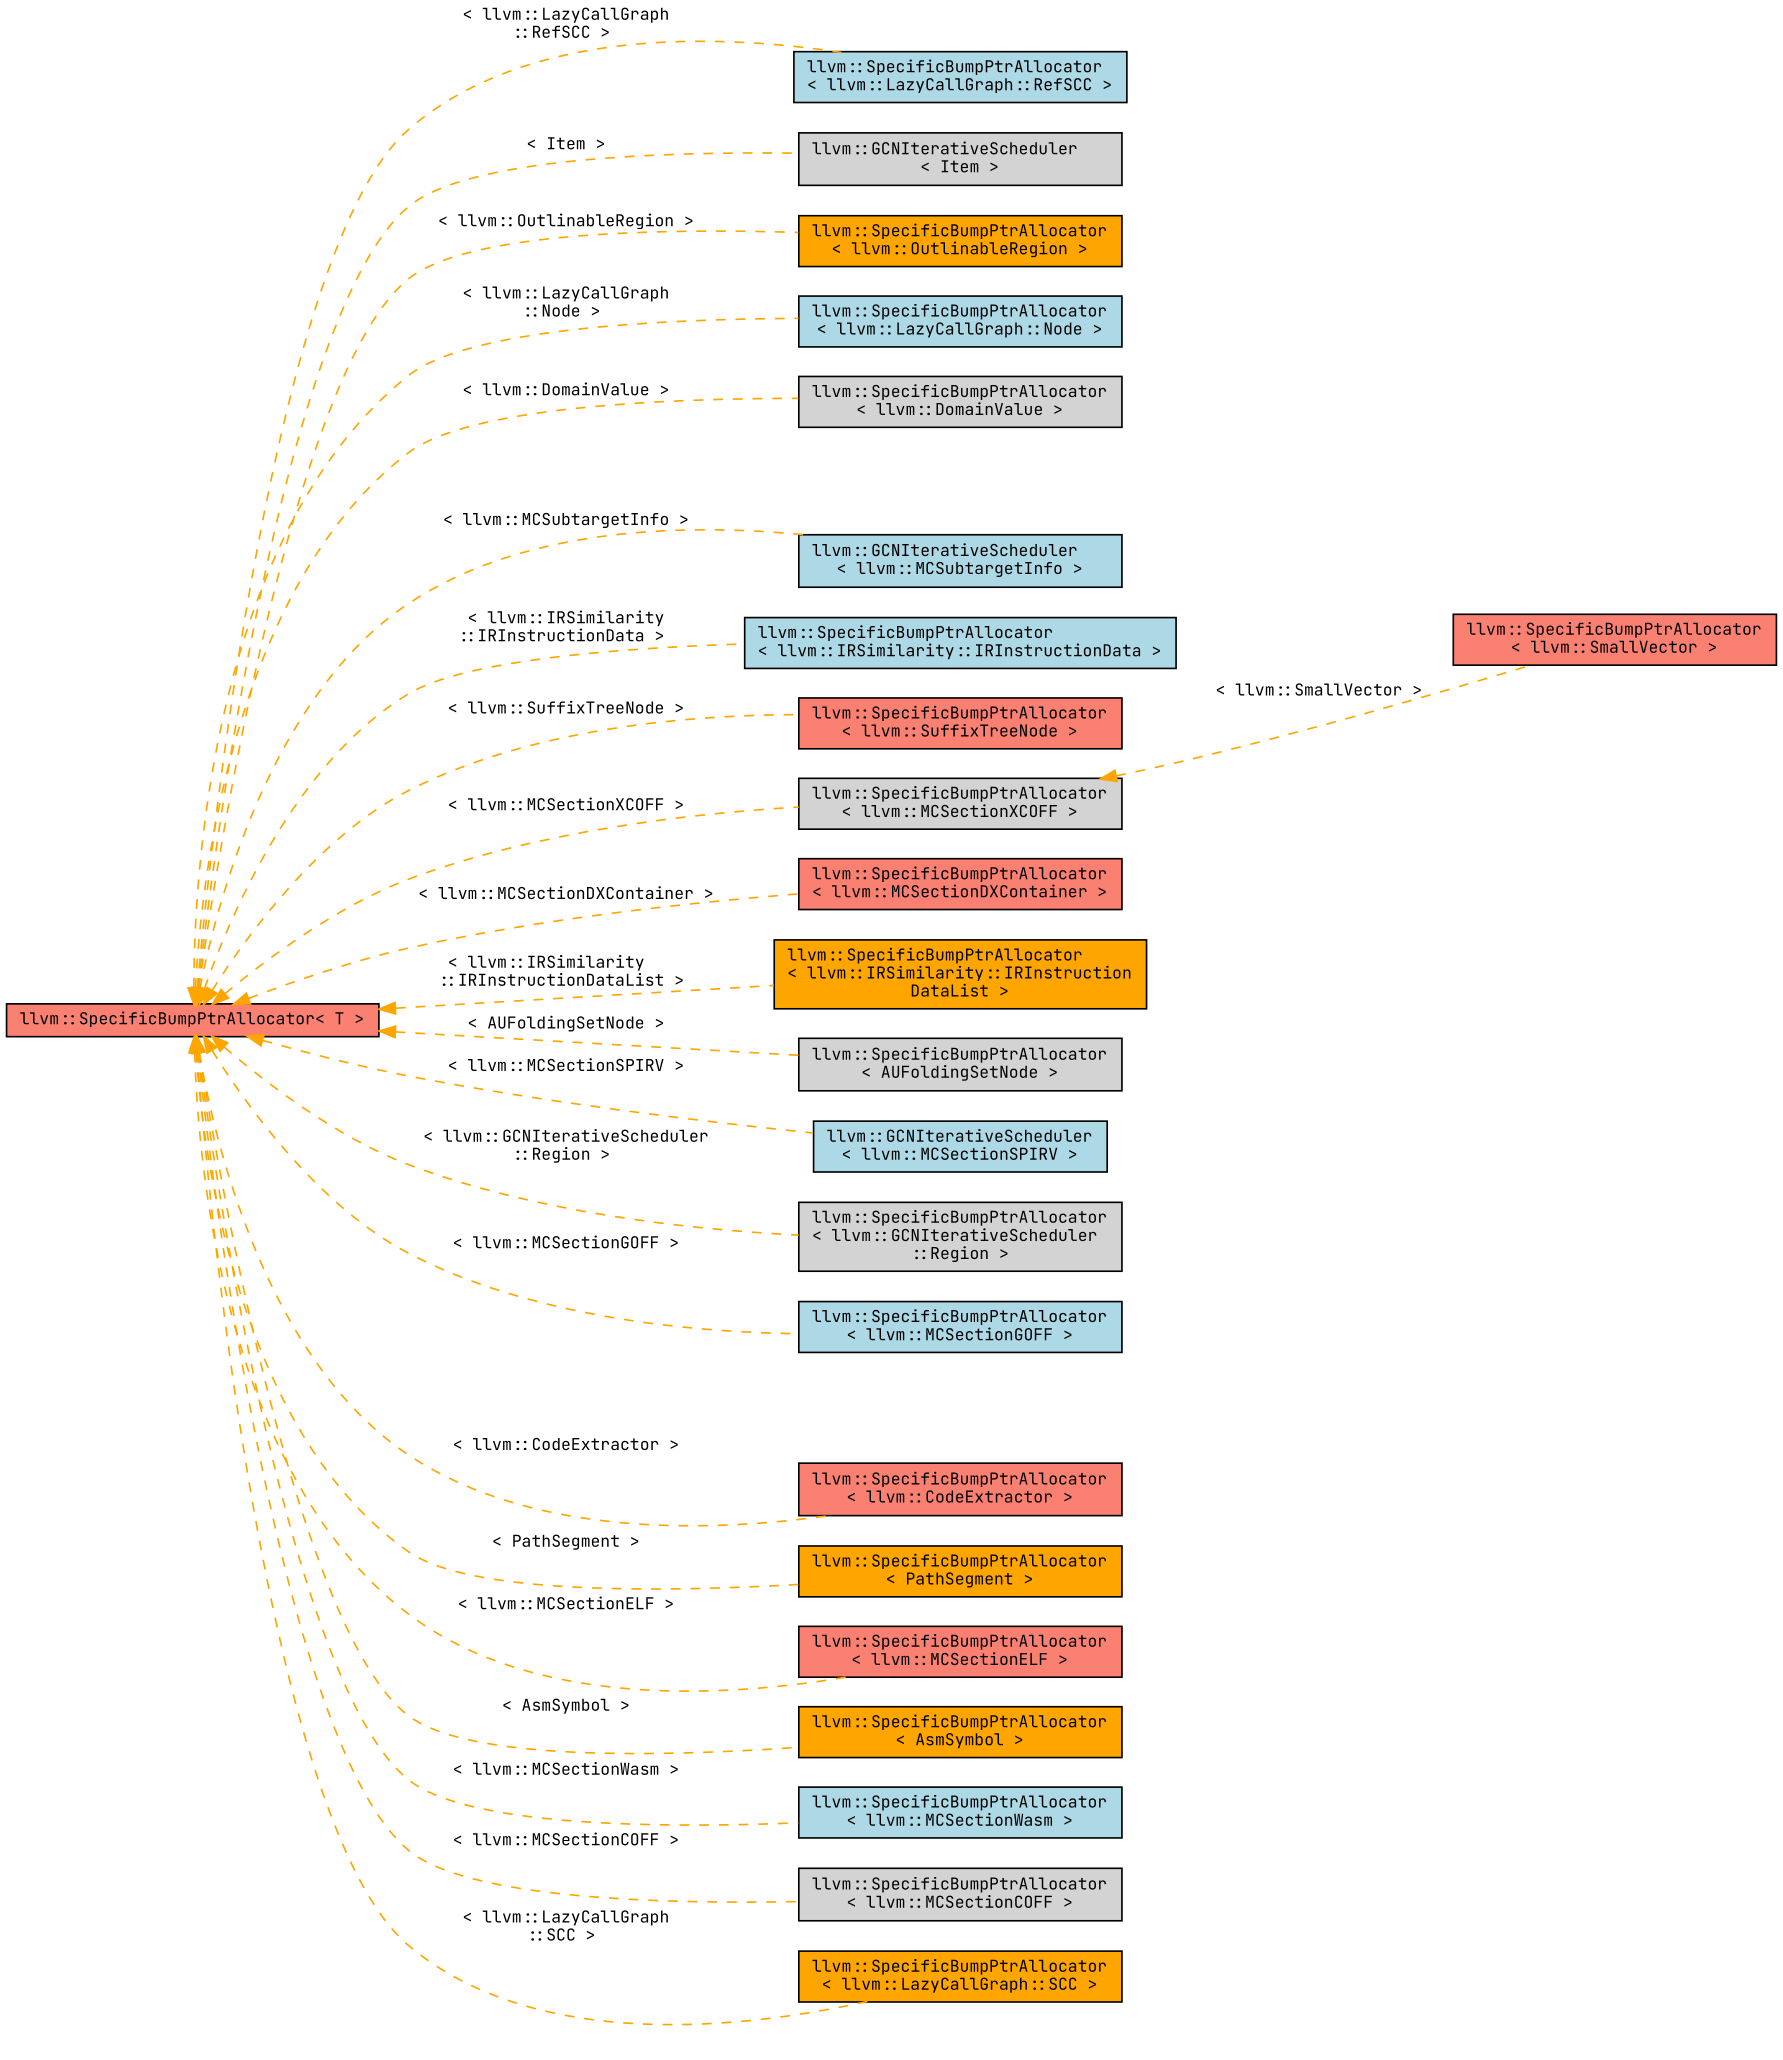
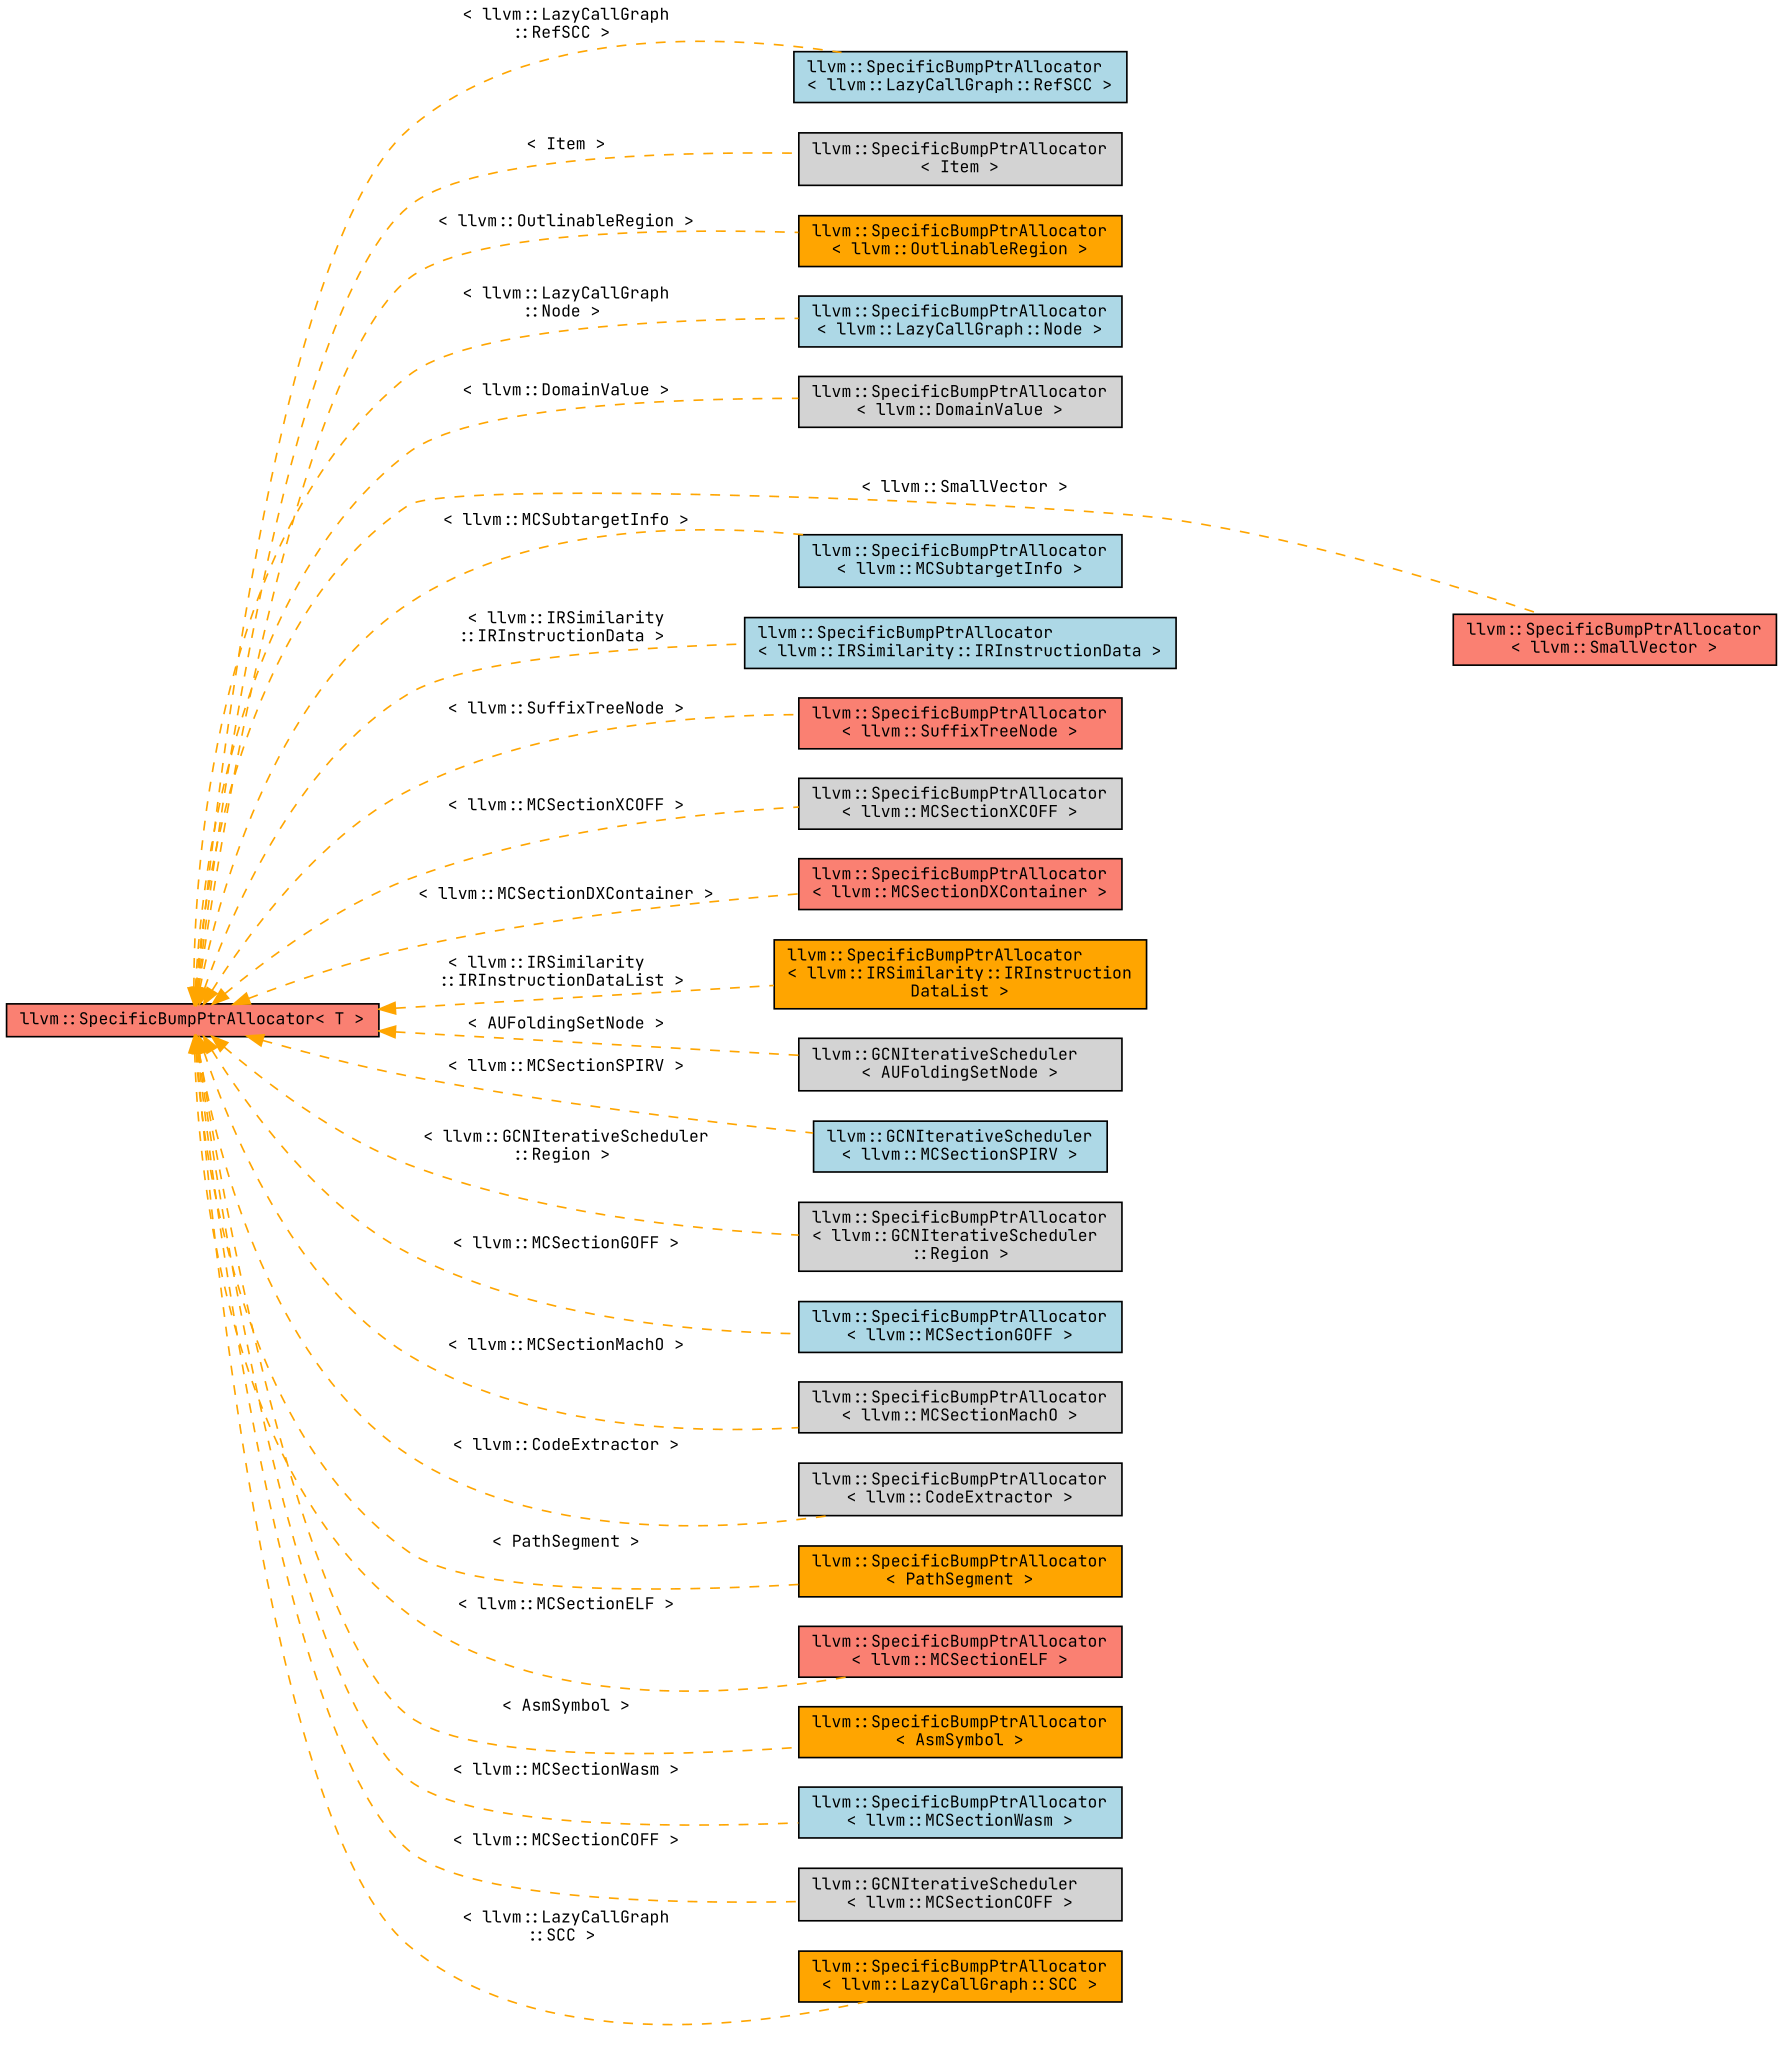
(960, 159) -> (960, 159)
(960, 561) -> (960, 561)
(1326, 724) -> (711, 495)
(960, 1065) -> (960, 1065)
none -> (960, 1407)
(960, 1489) -> (960, 1489)
(960, 1895) -> (960, 1895)
